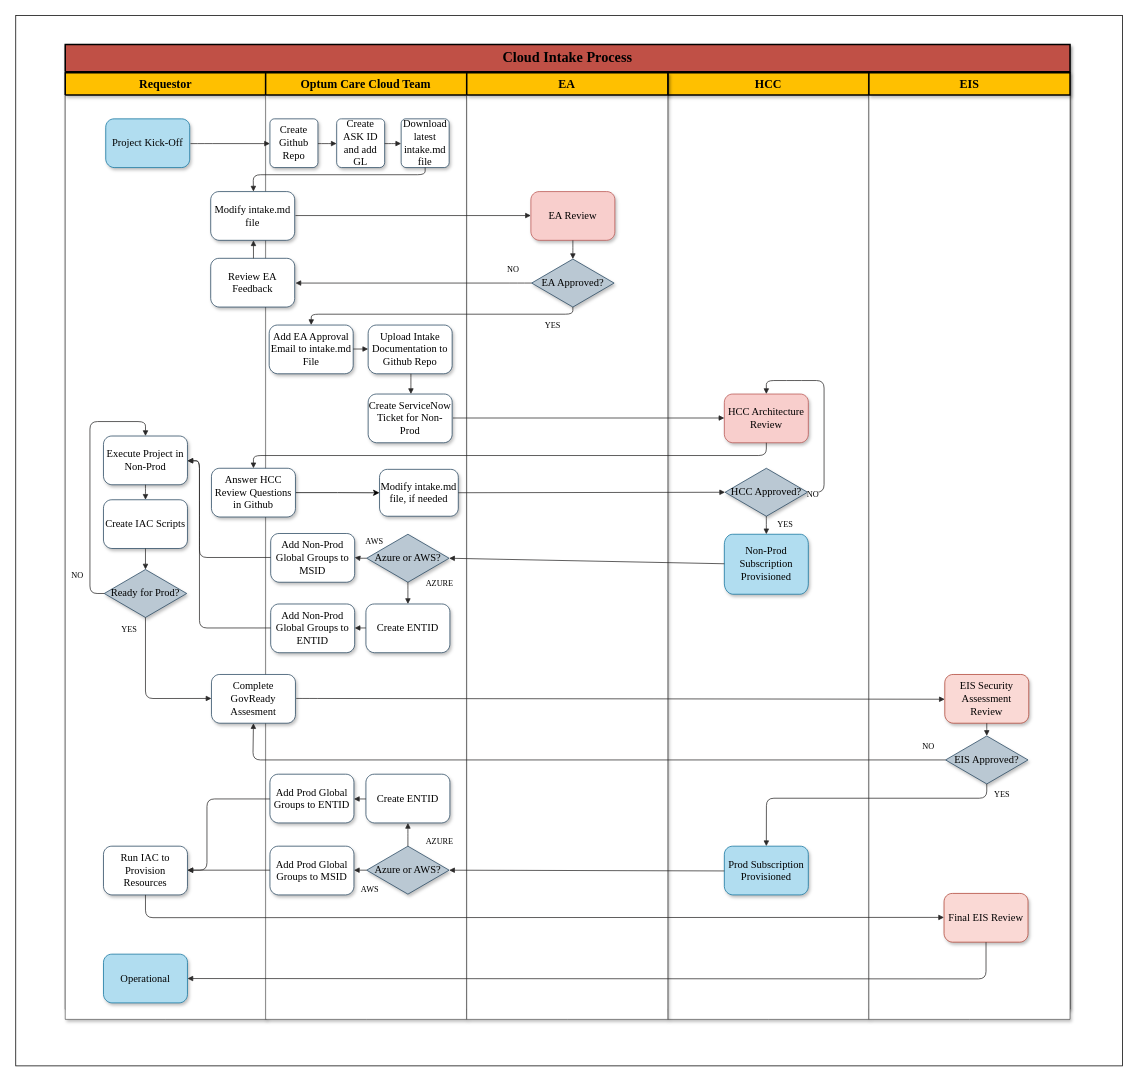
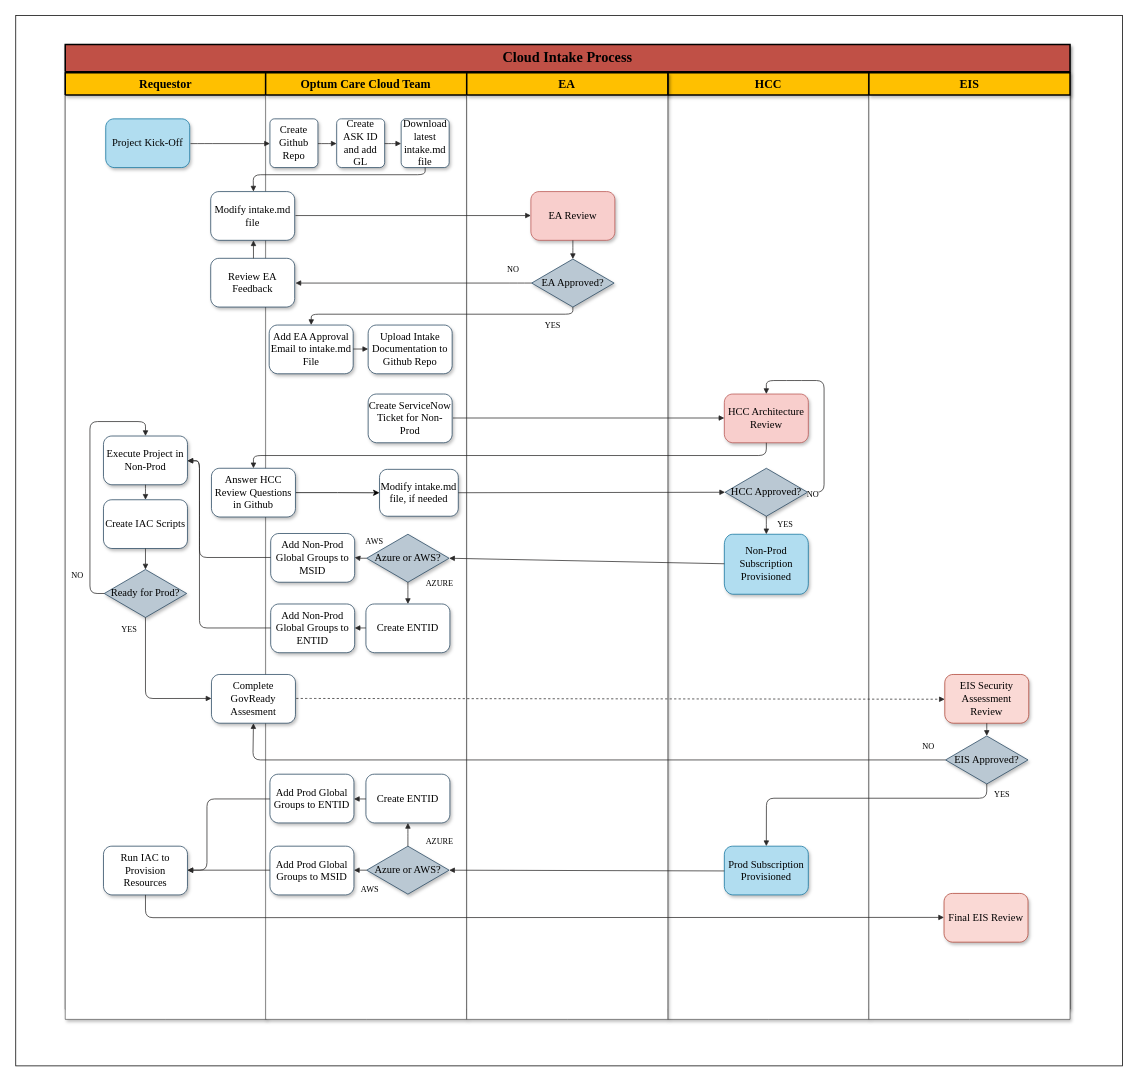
(411, 387) -> none
(620, 699) -> (620, 699)
(145, 979) -> none
(514, 979) -> none
